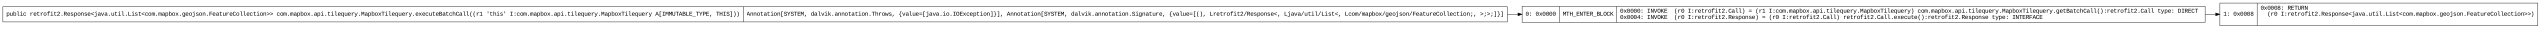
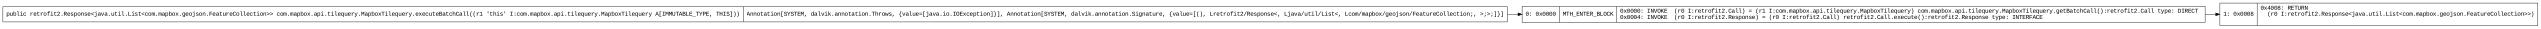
(2288, 8) -> (2288, 8)
